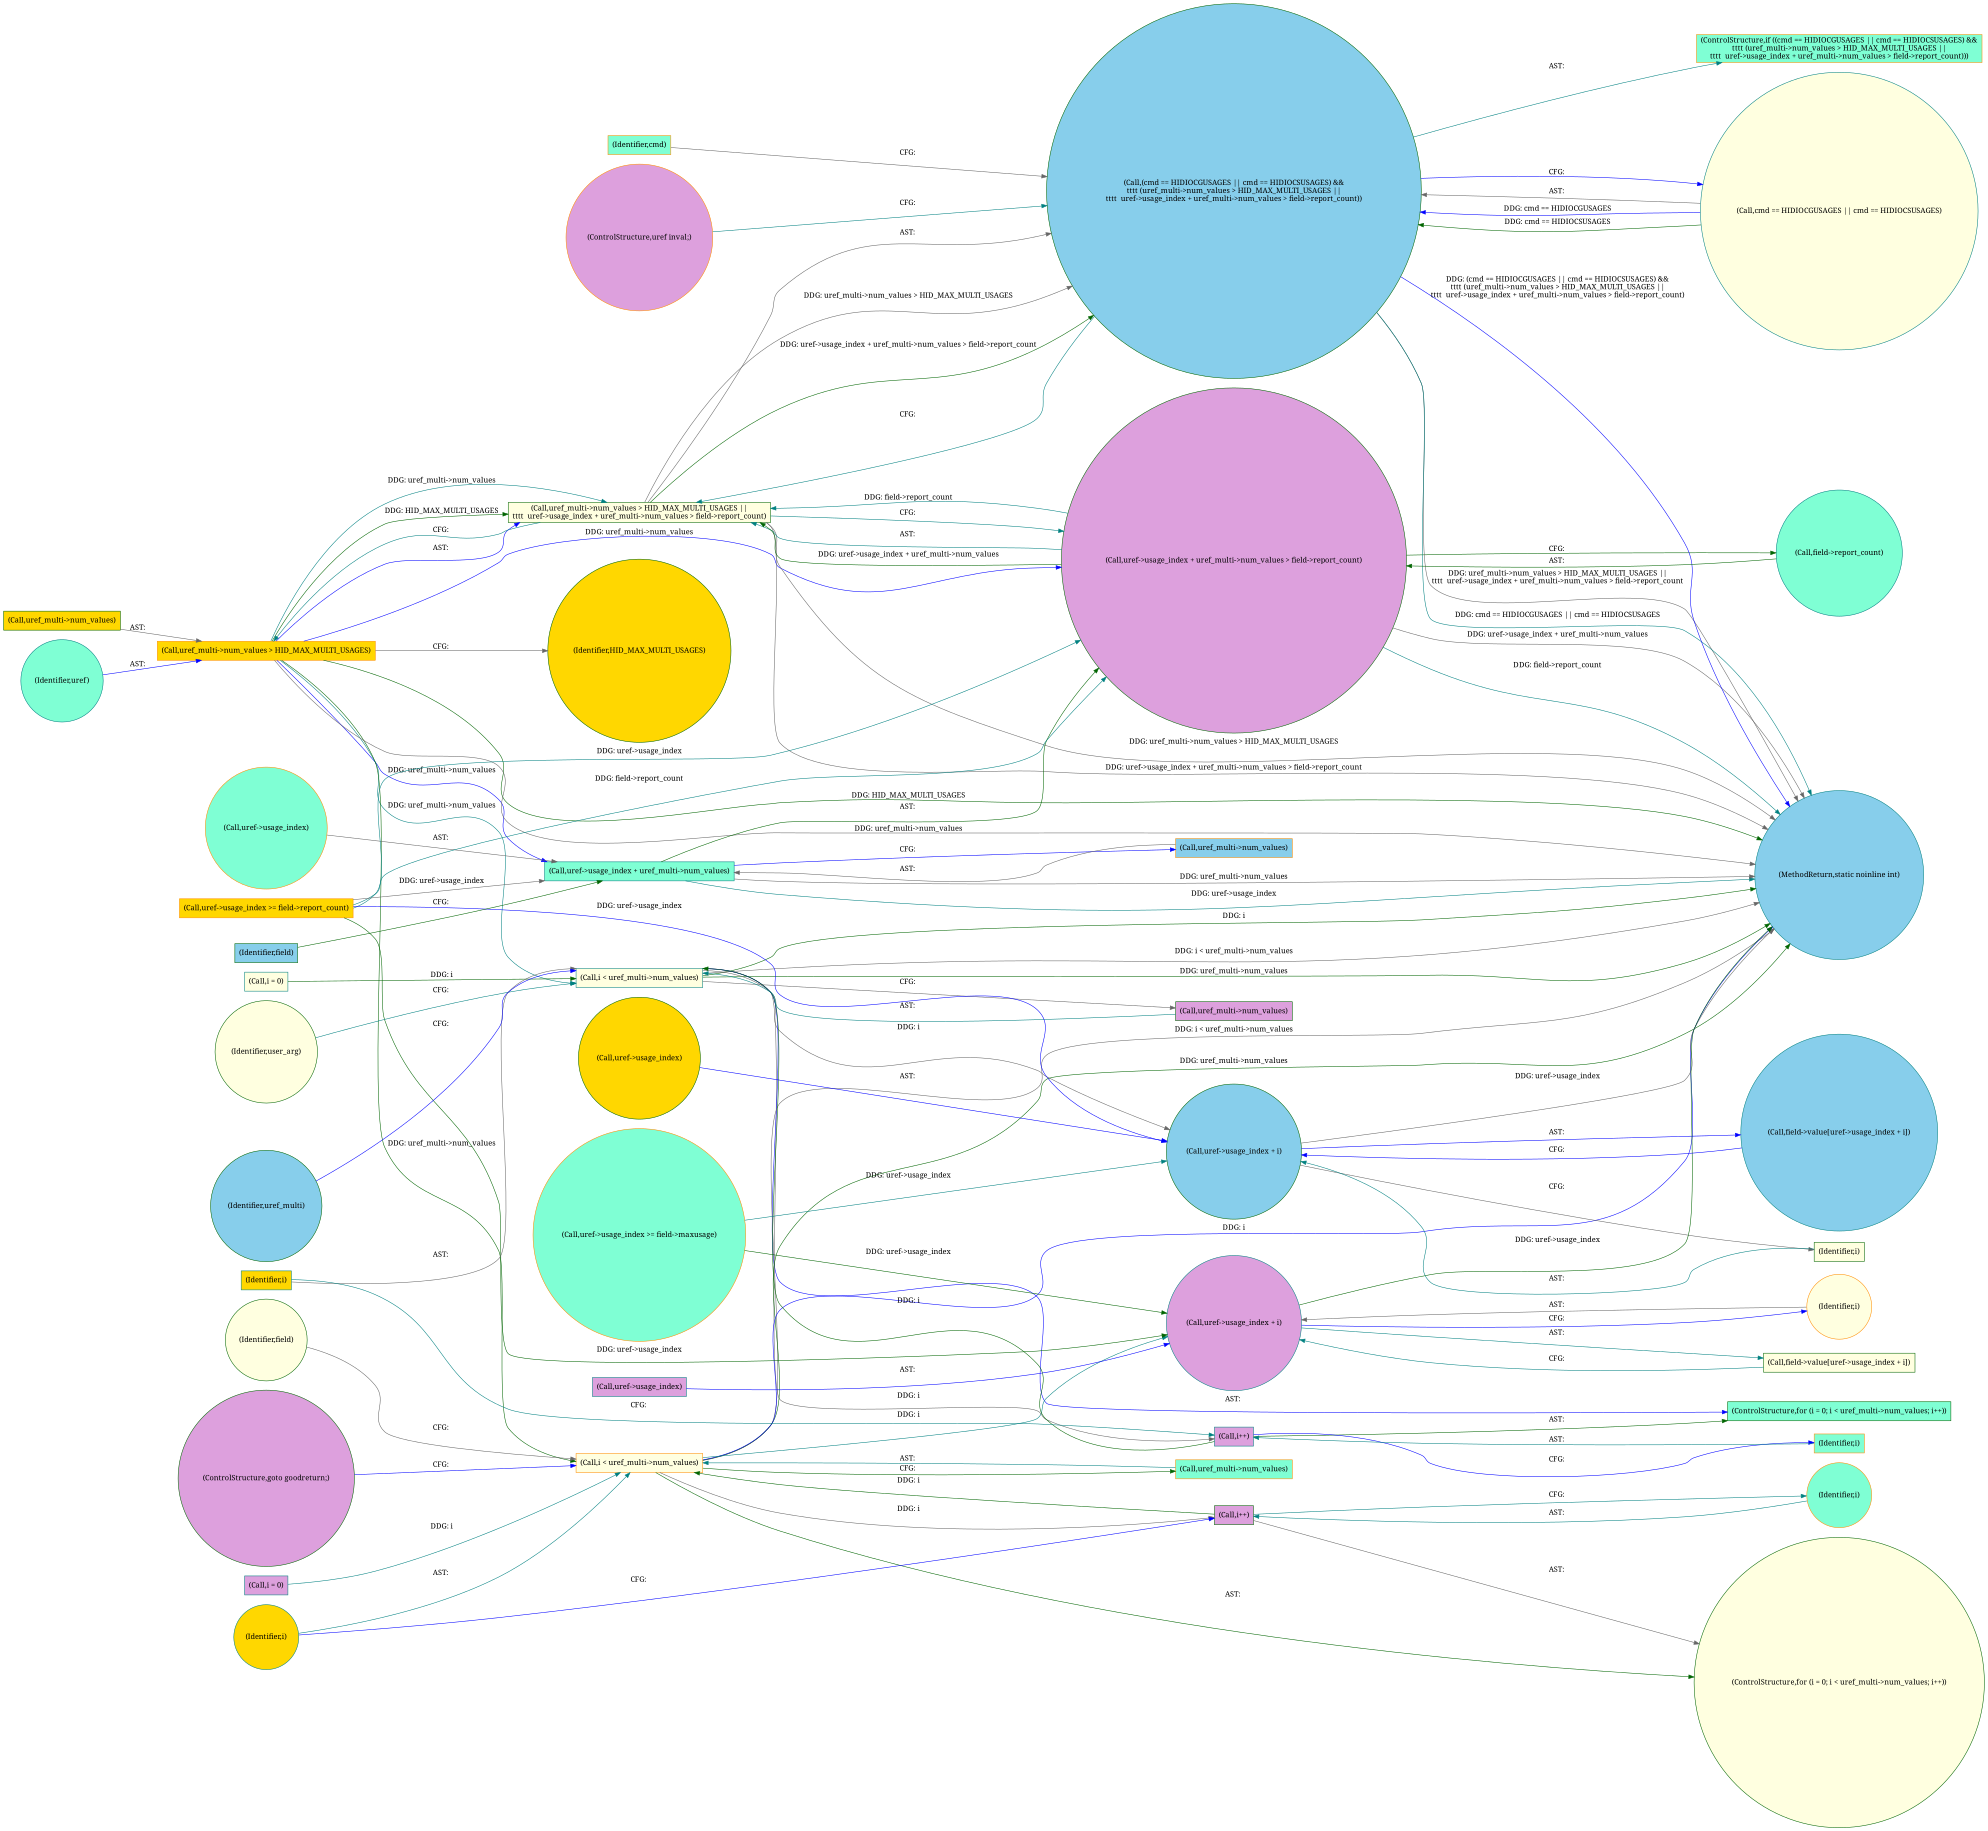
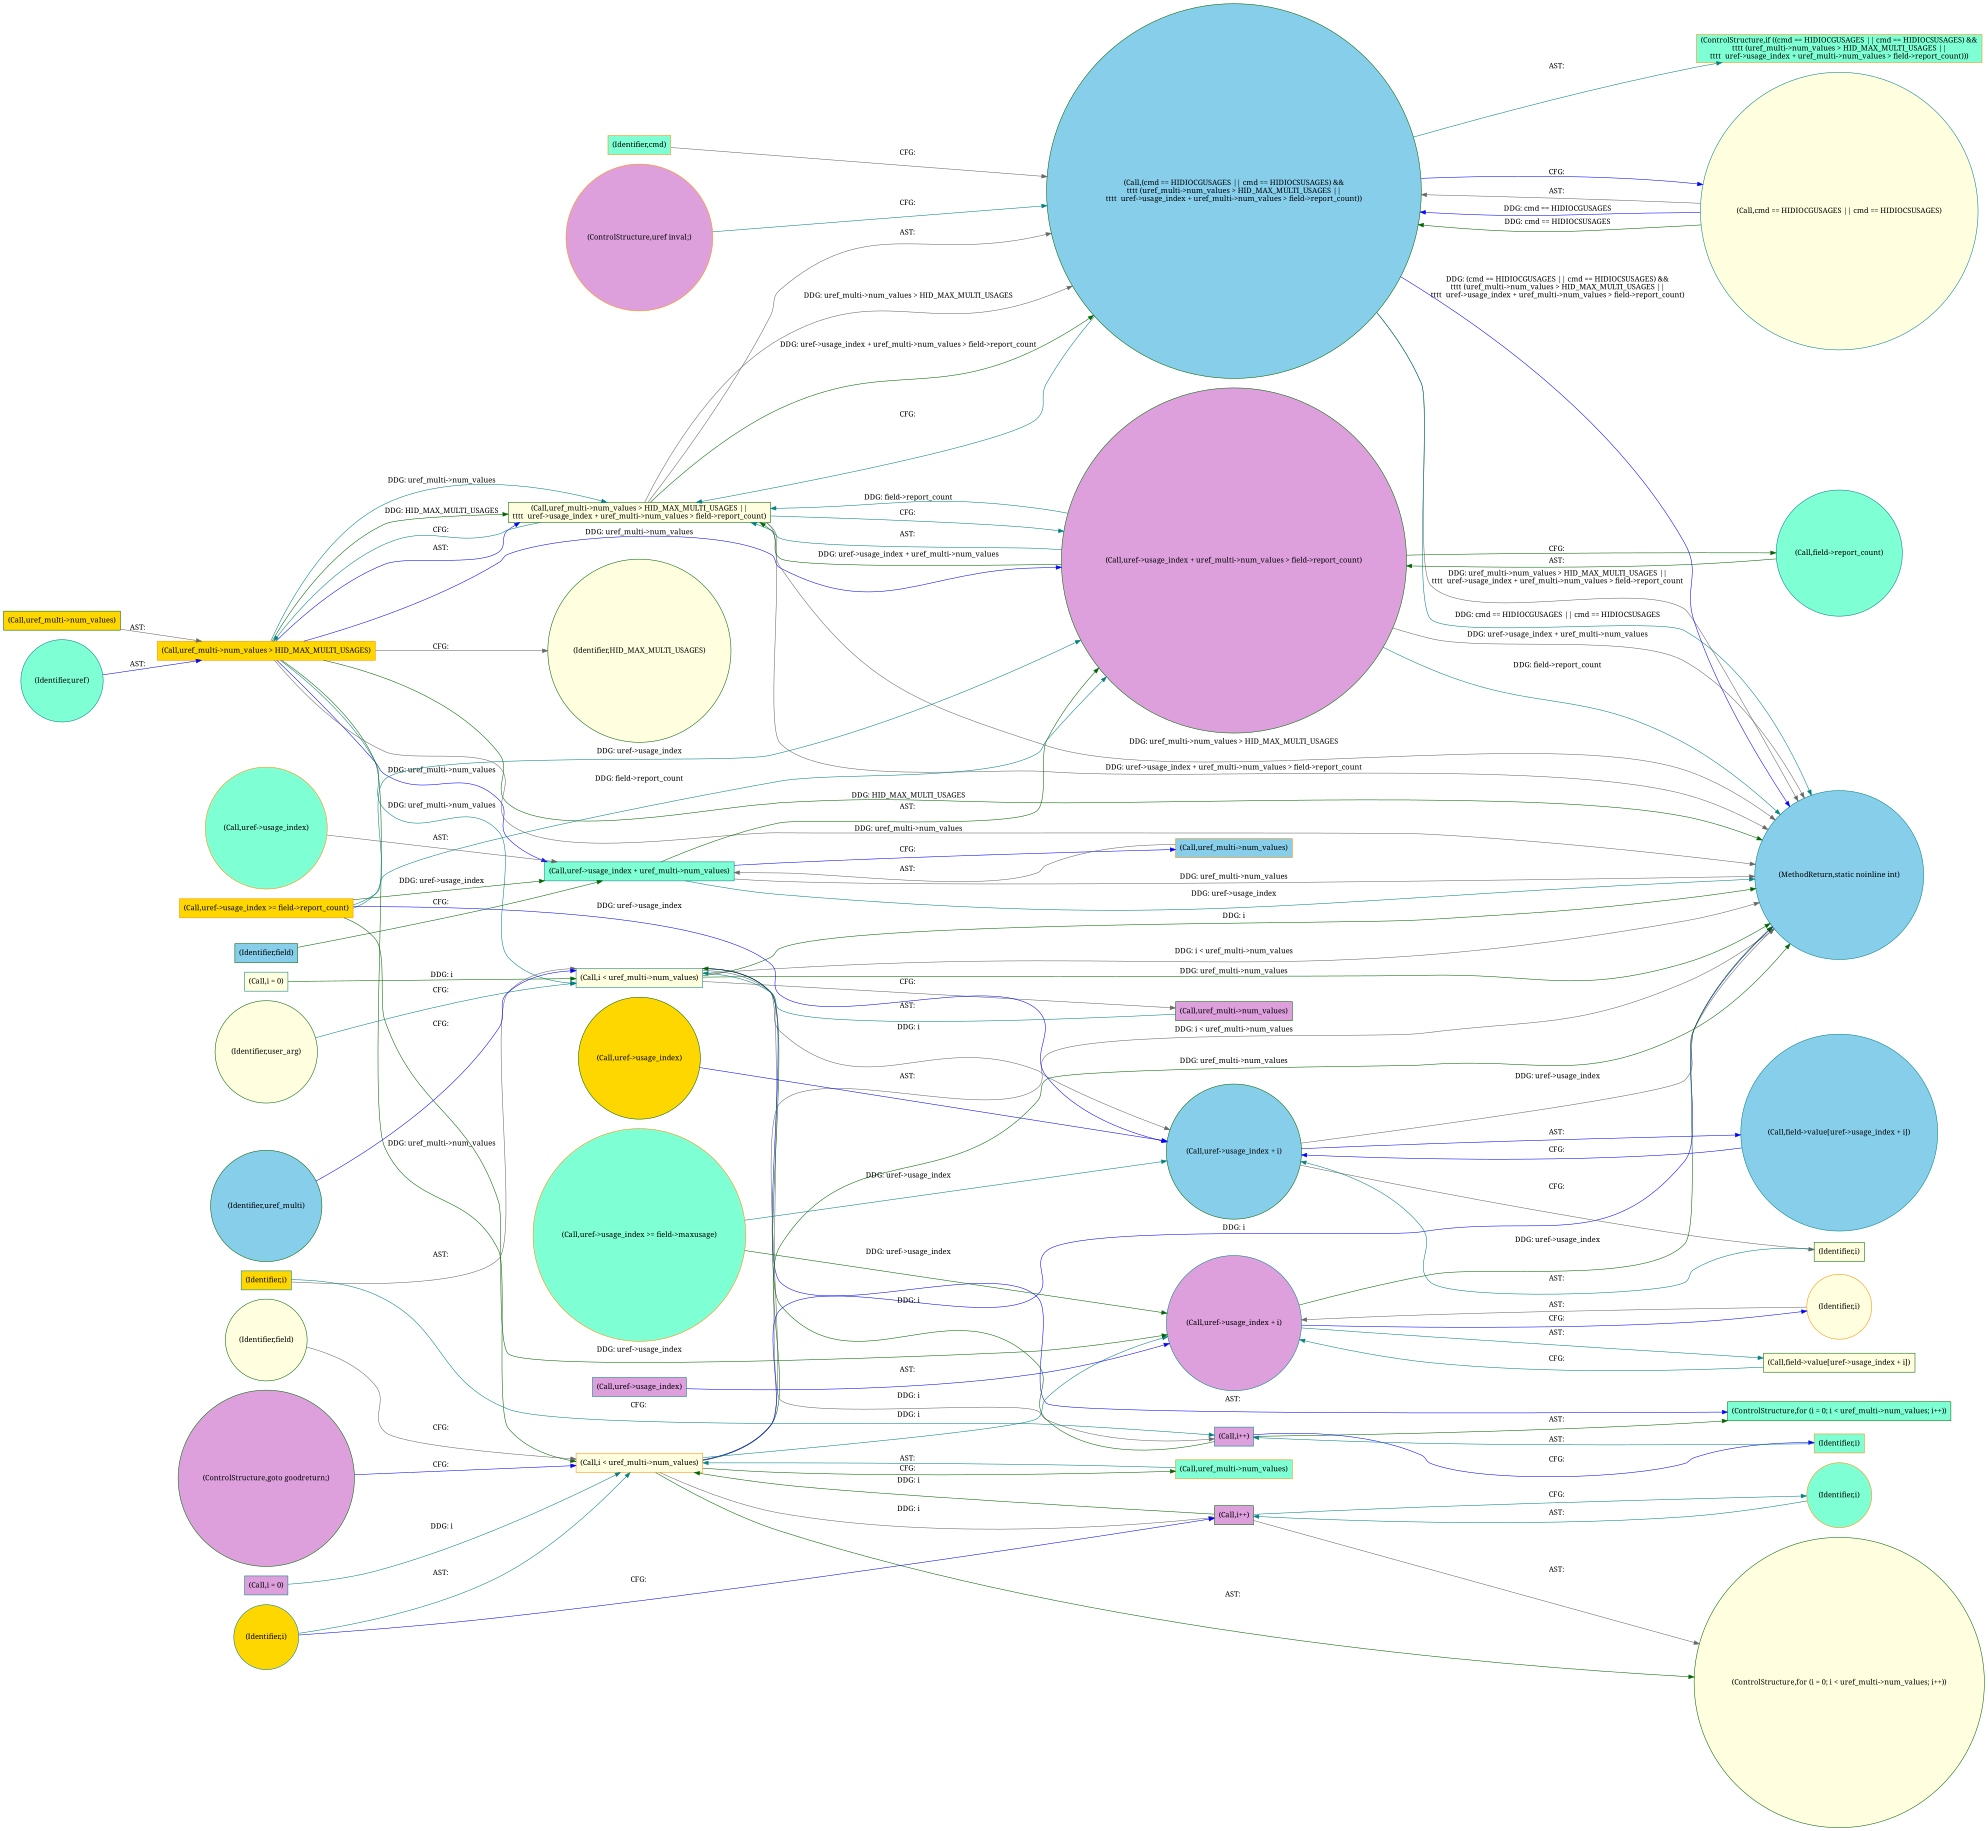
(639, 651) -> (639, 651)
(446, 890) -> (446, 890)
